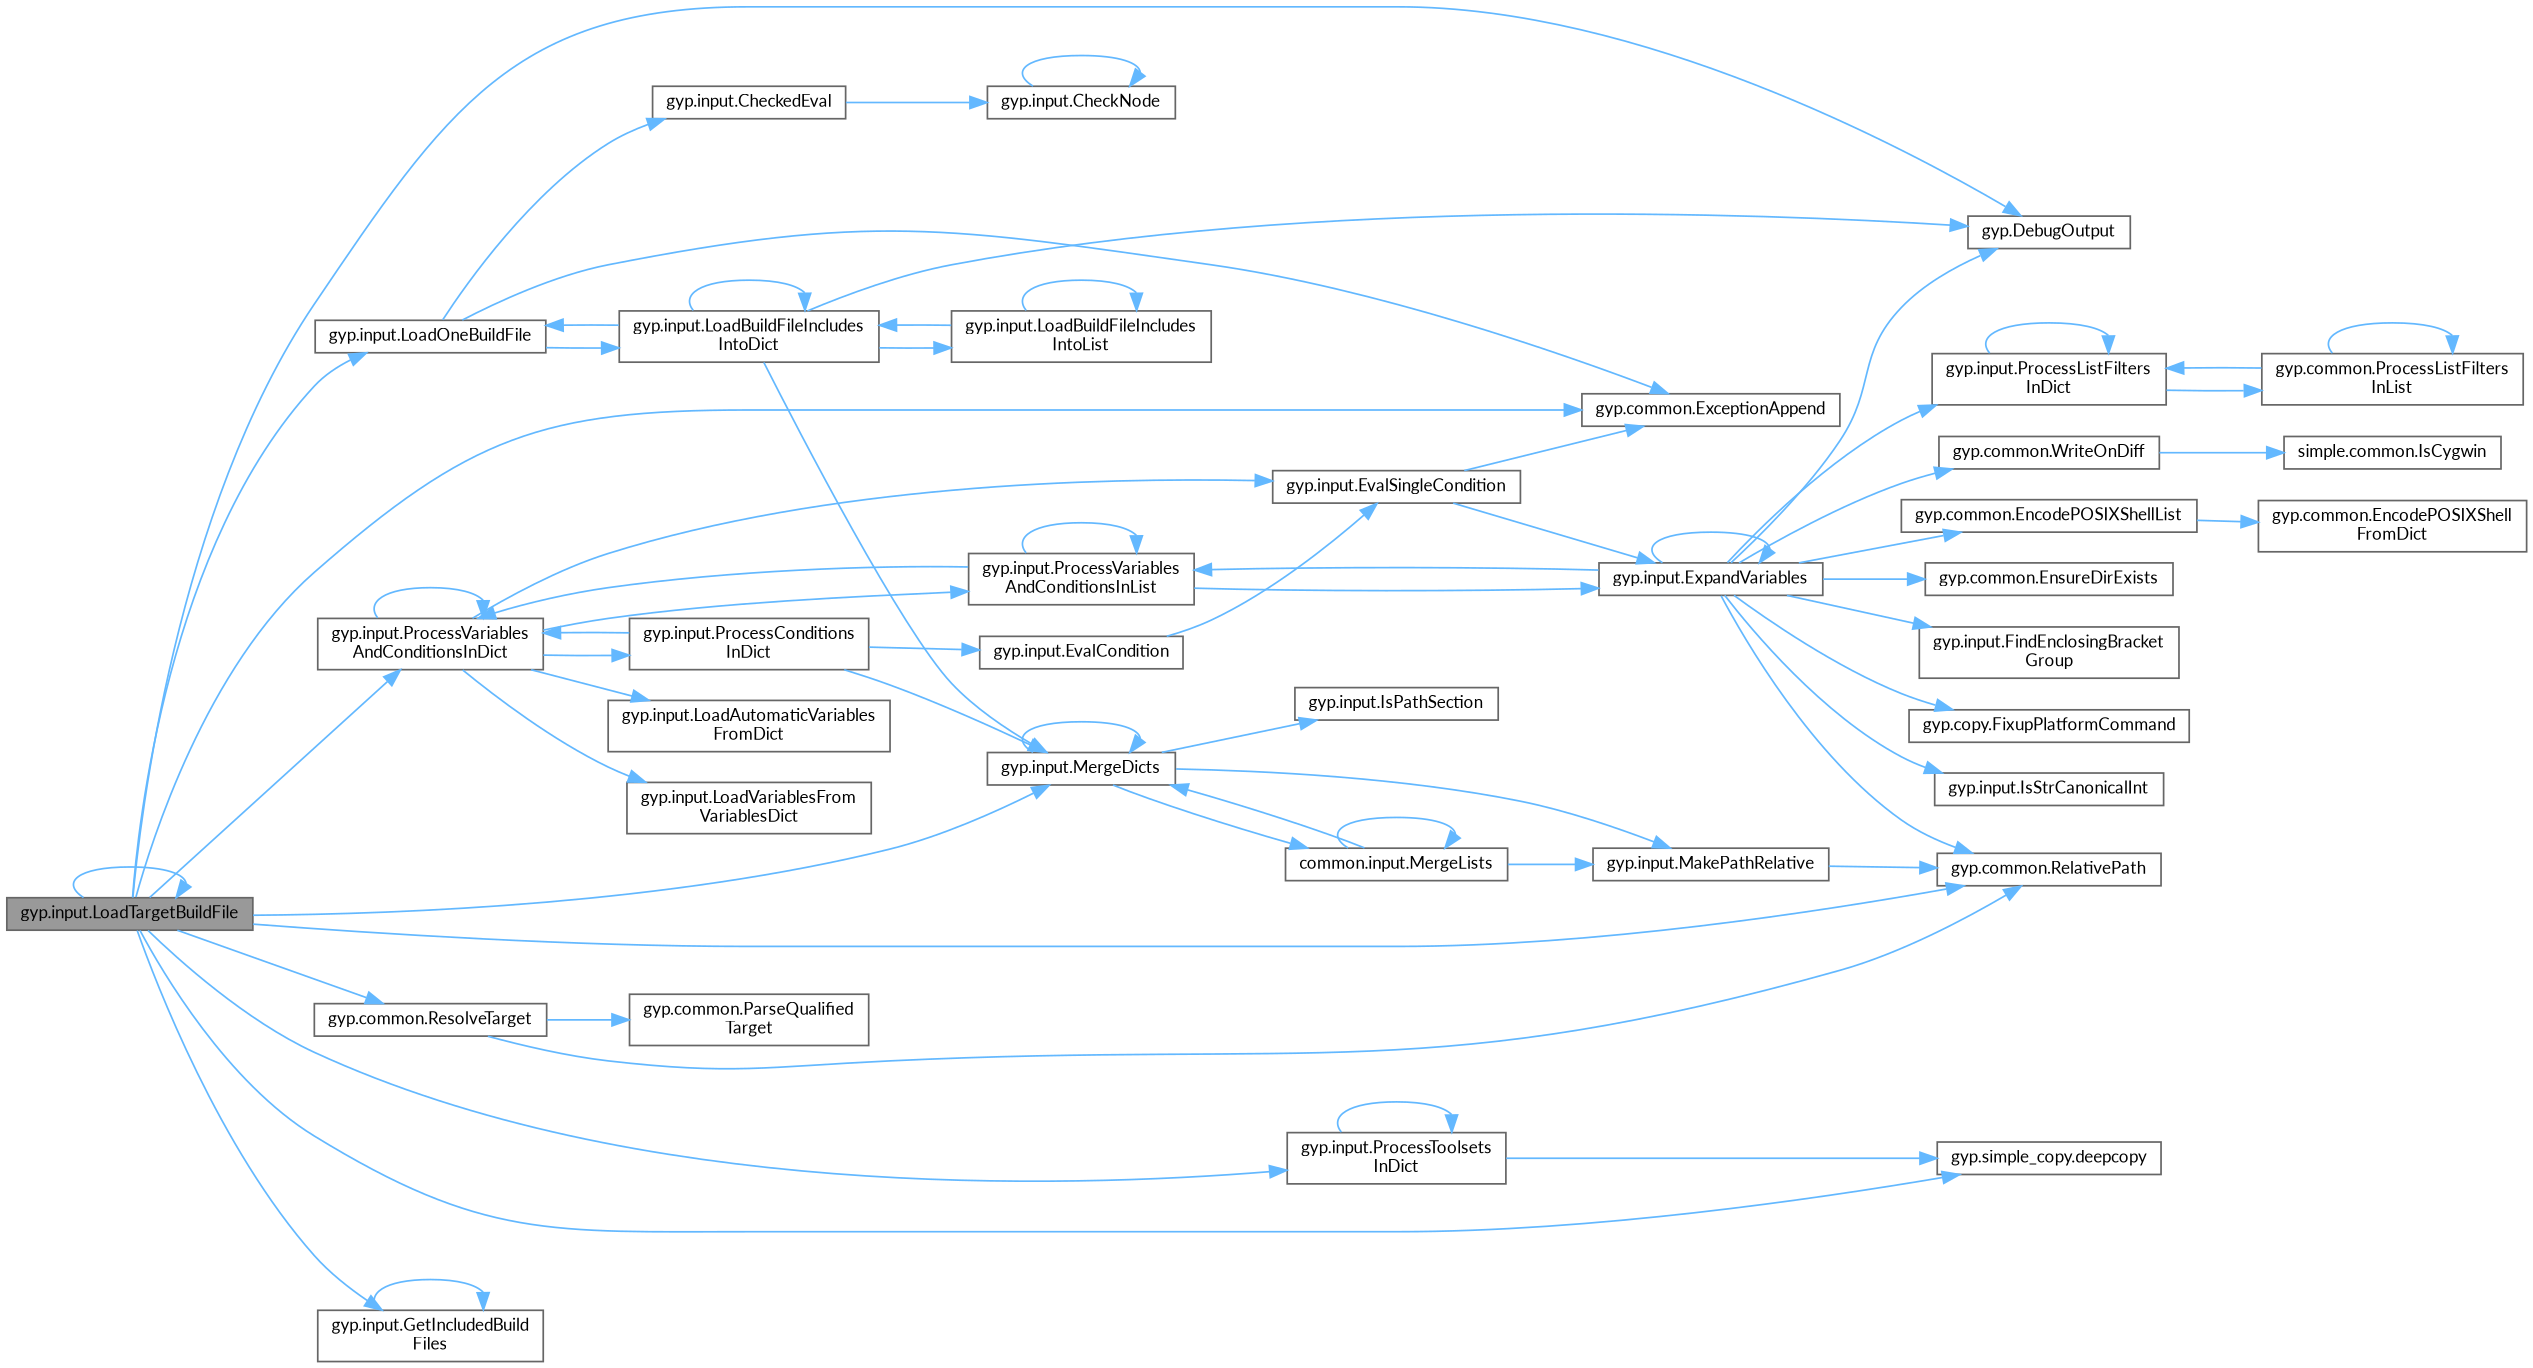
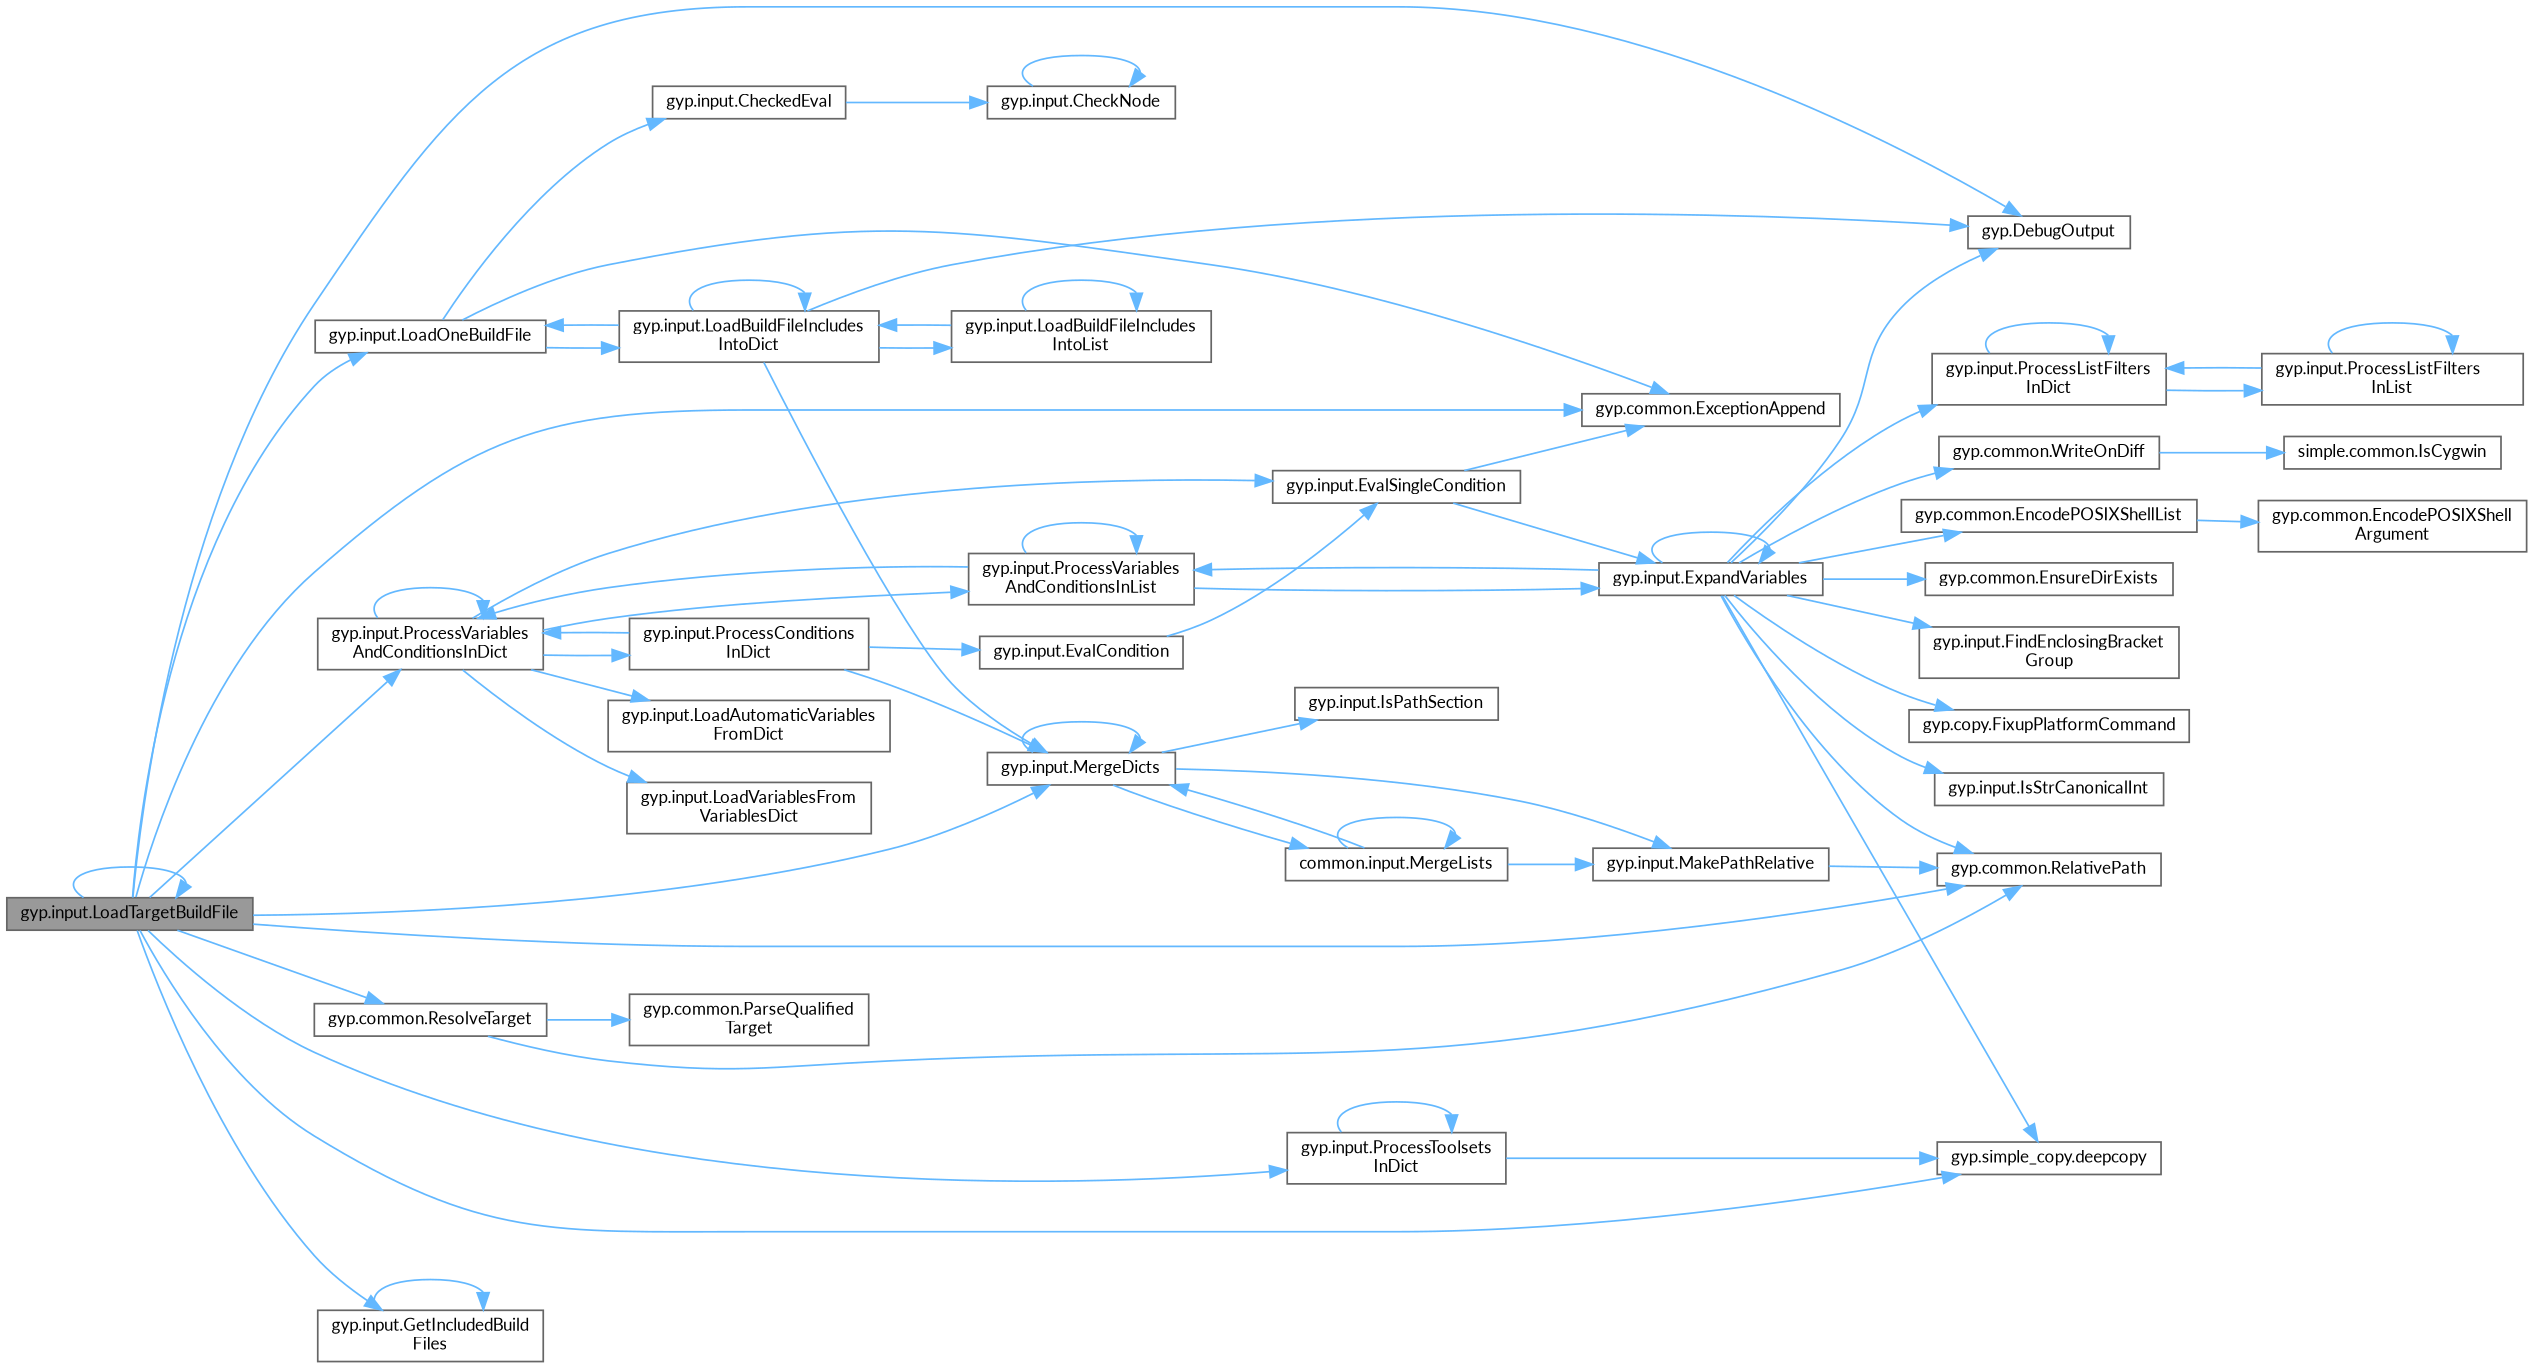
(2393, 379) -> (2393, 379)
(2393, 526) -> (2393, 526)
none -> (1868, 848)
